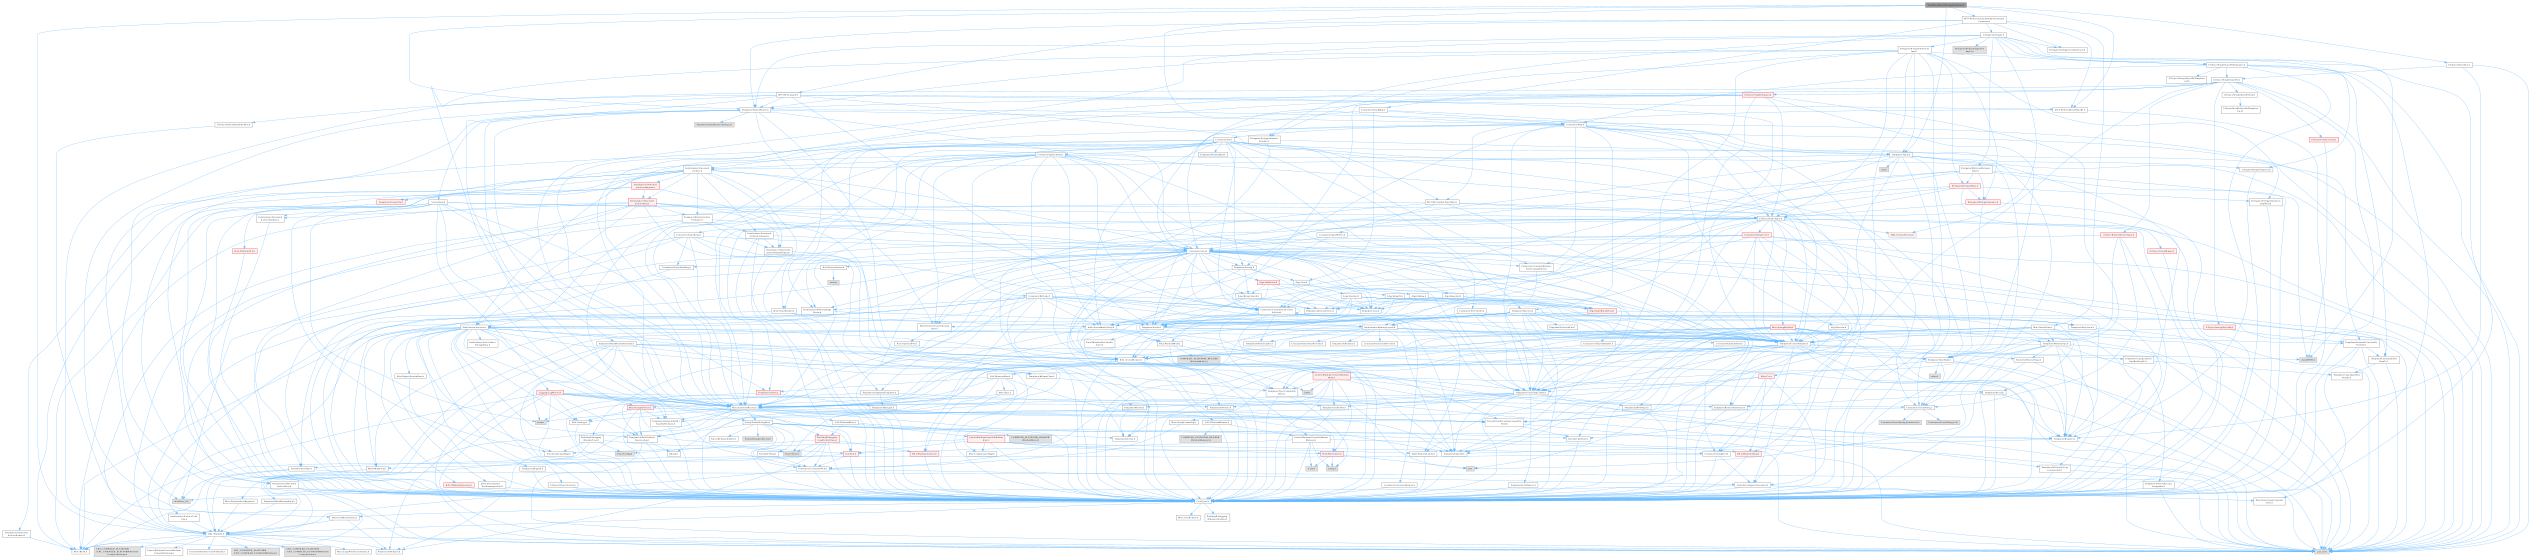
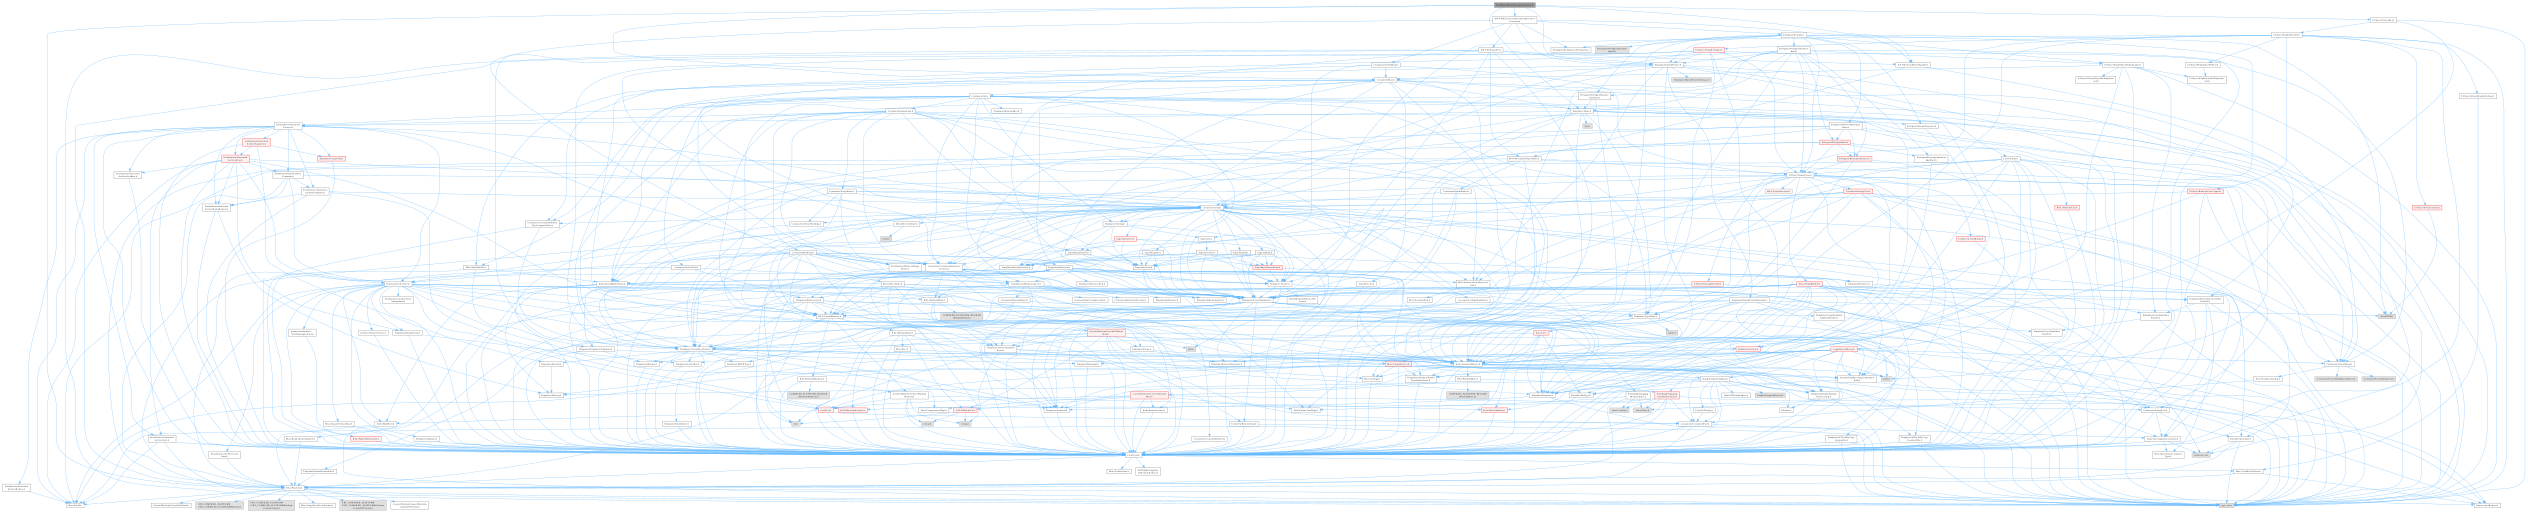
(2227, 71) -> (2160, 72)
(2030, 176) -> (1813, 101)
(1533, 406) -> (627, 420)
